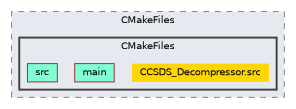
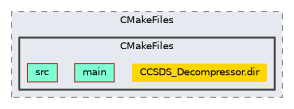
(200, 73) -> (200, 73)
